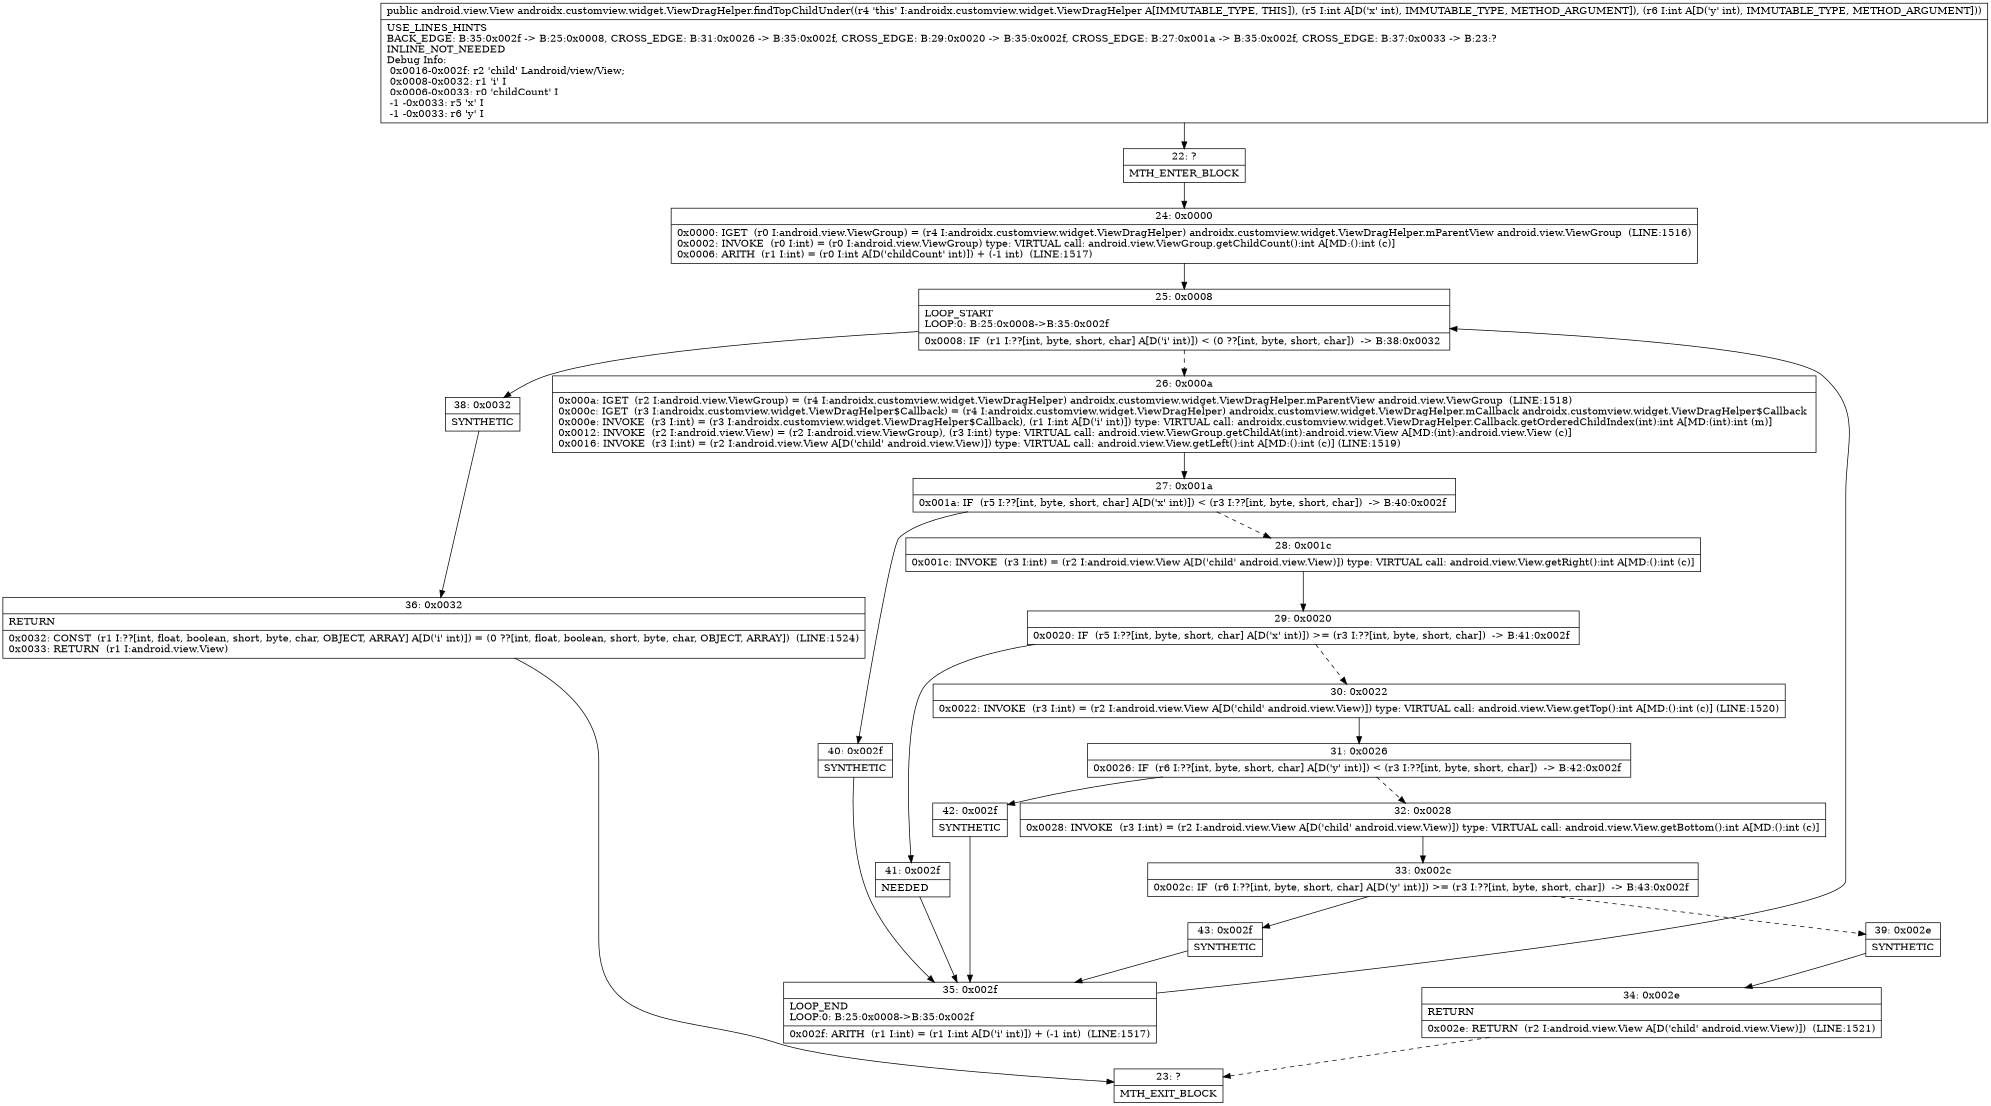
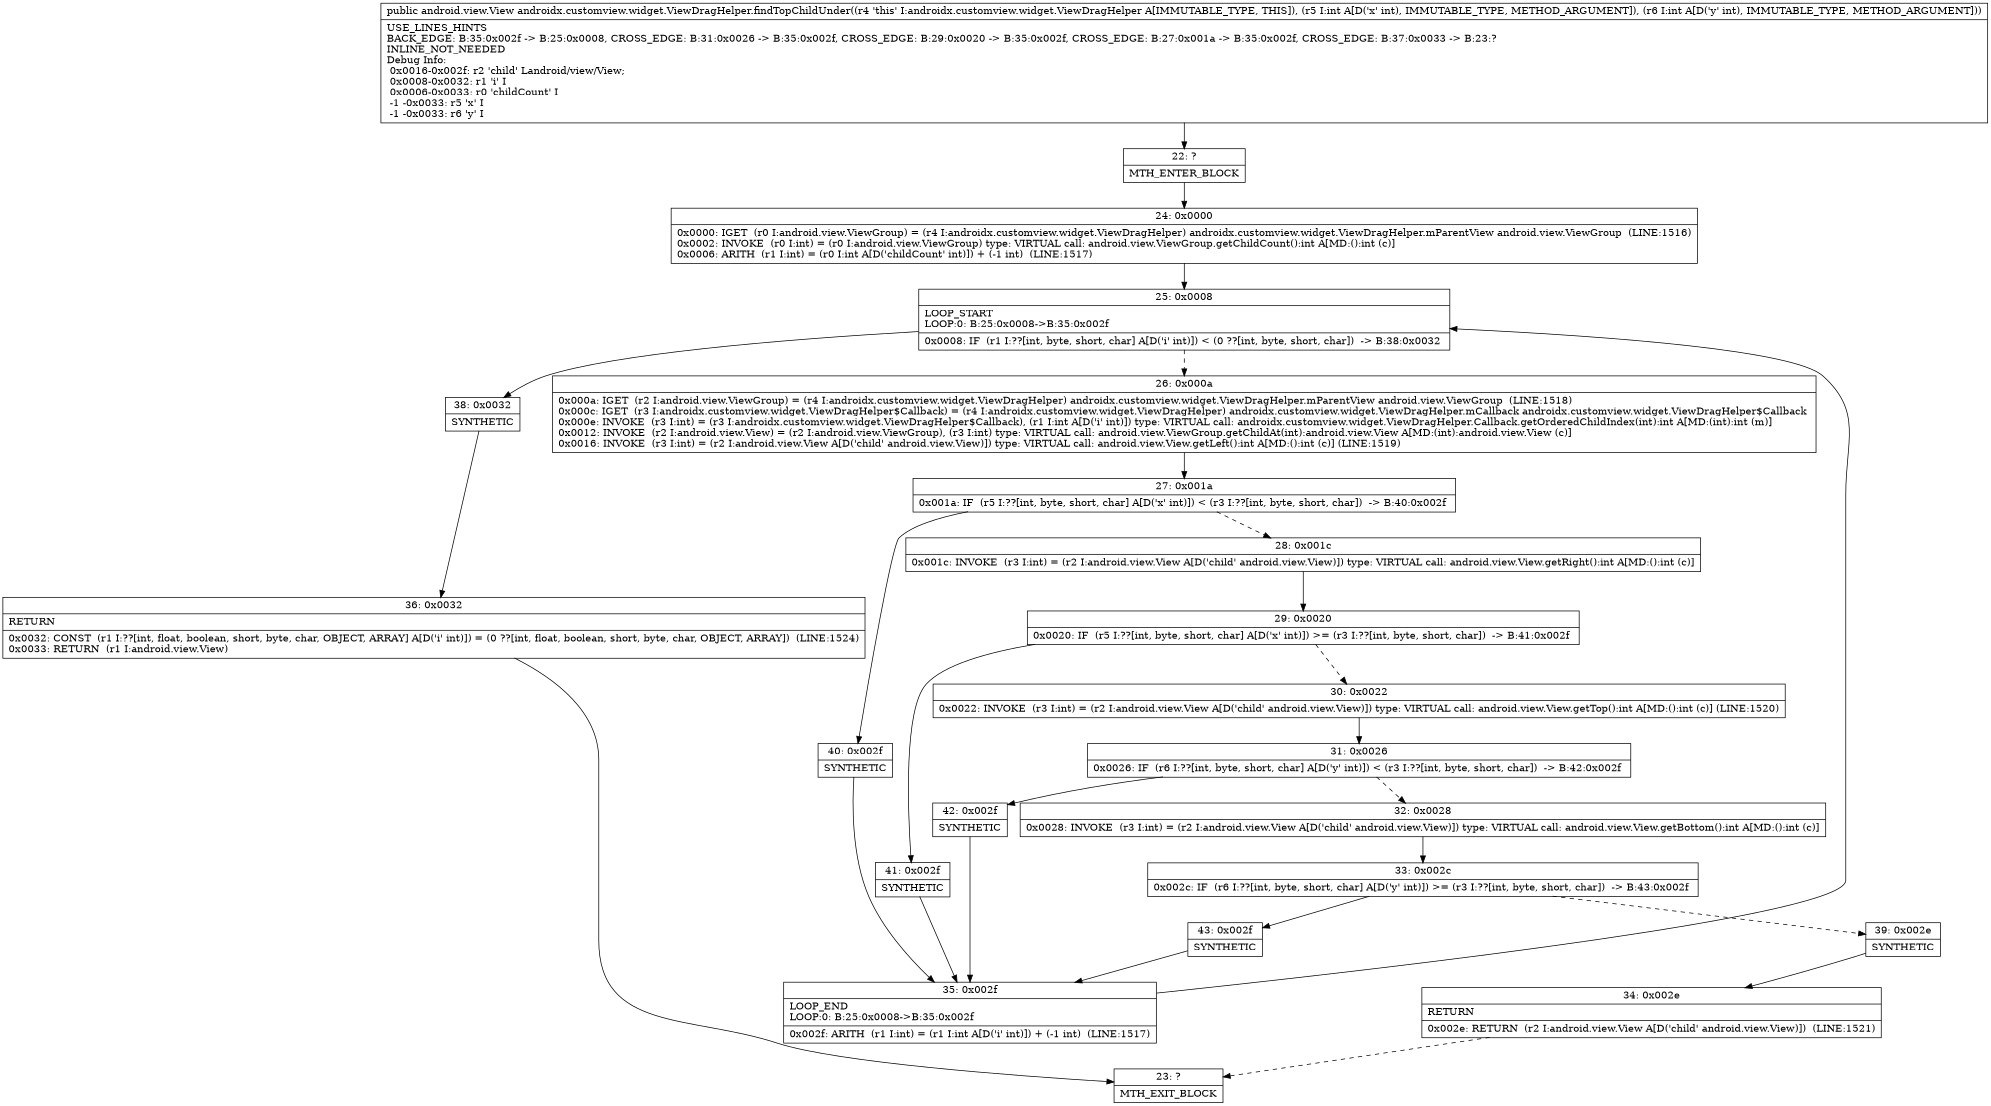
(905, 888) -> (913, 888)
